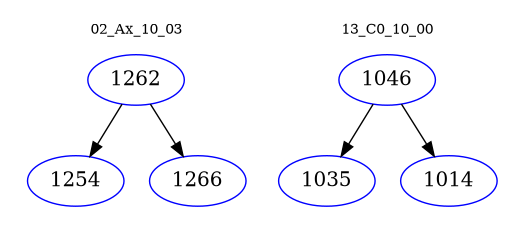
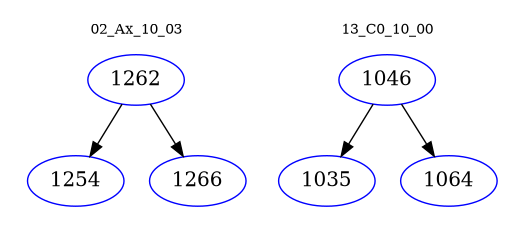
(449, 181) -> (449, 181)
